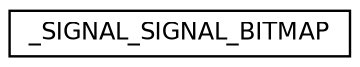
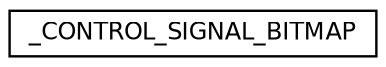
(180, 34) -> (193, 34)
